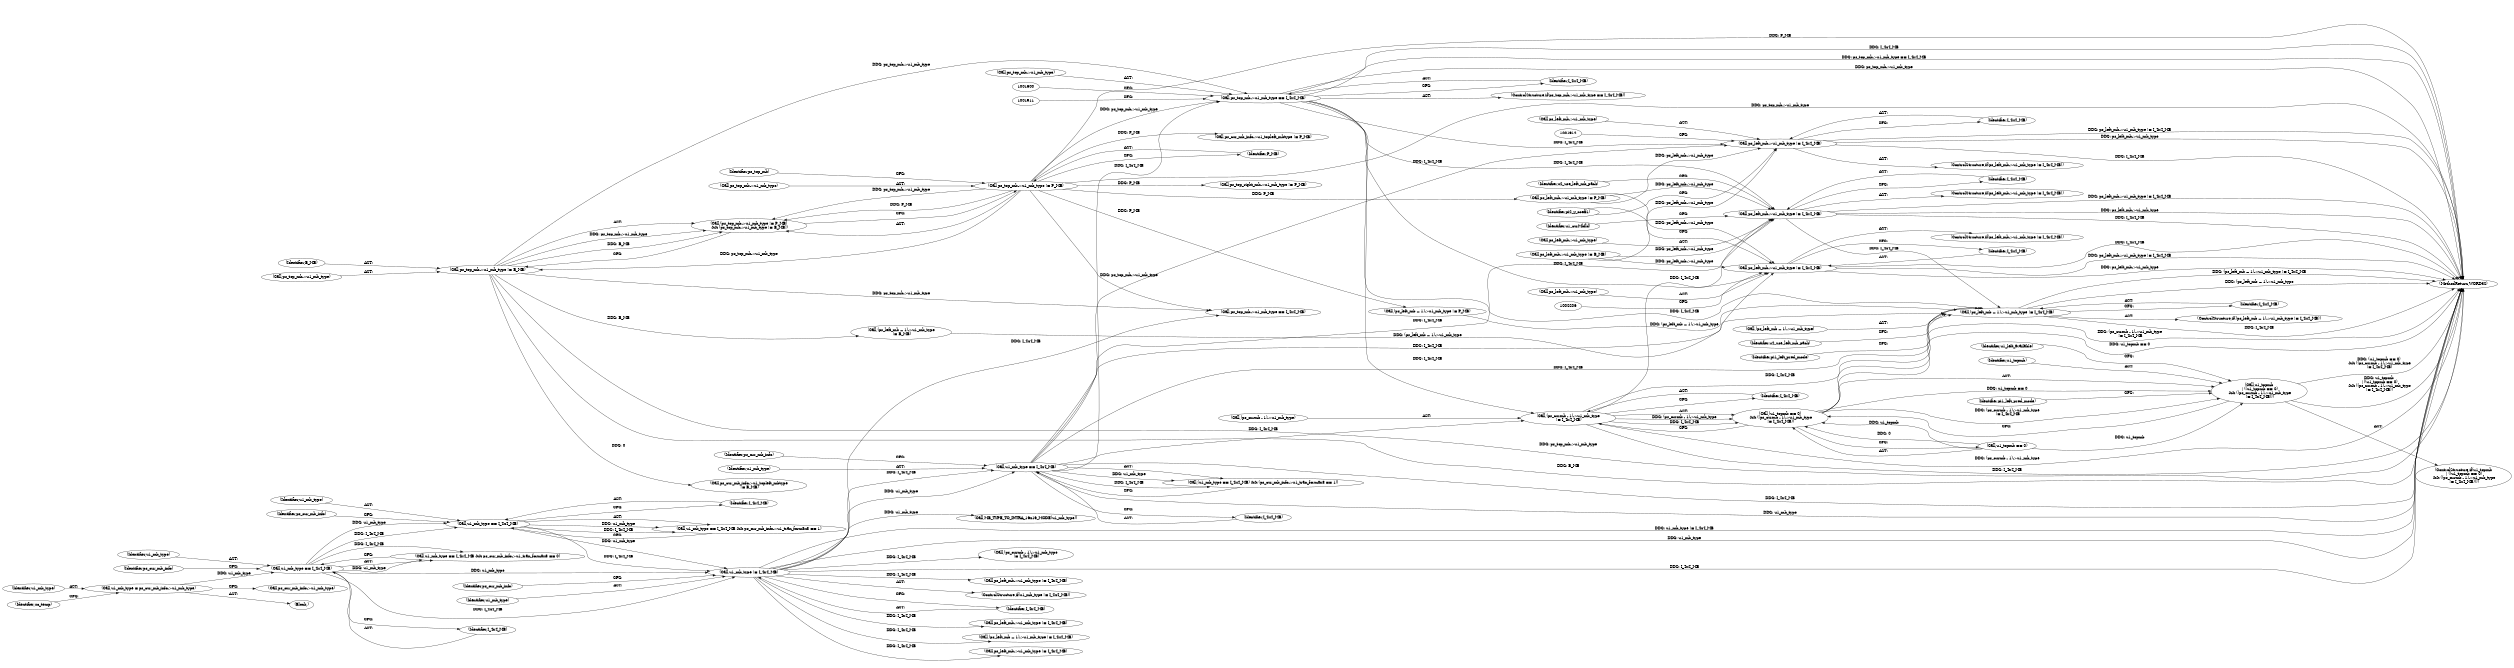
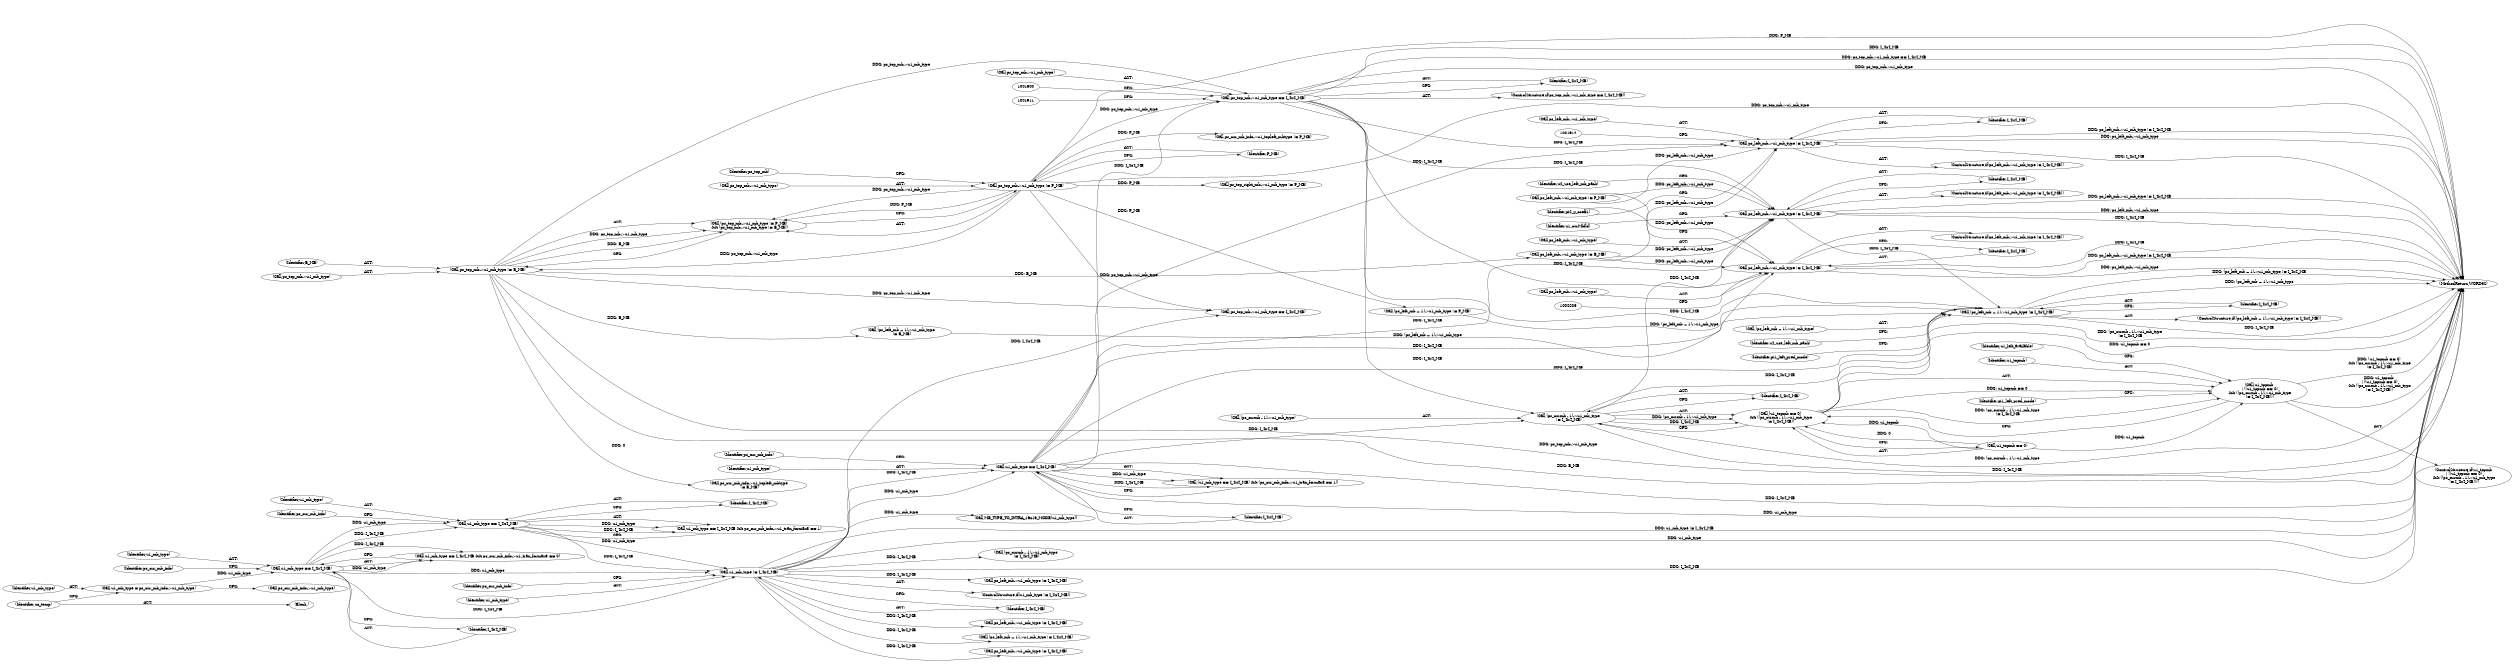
(1288, 199) -> none
none -> (1032, 276)
(236, 598) -> (173, 605)
